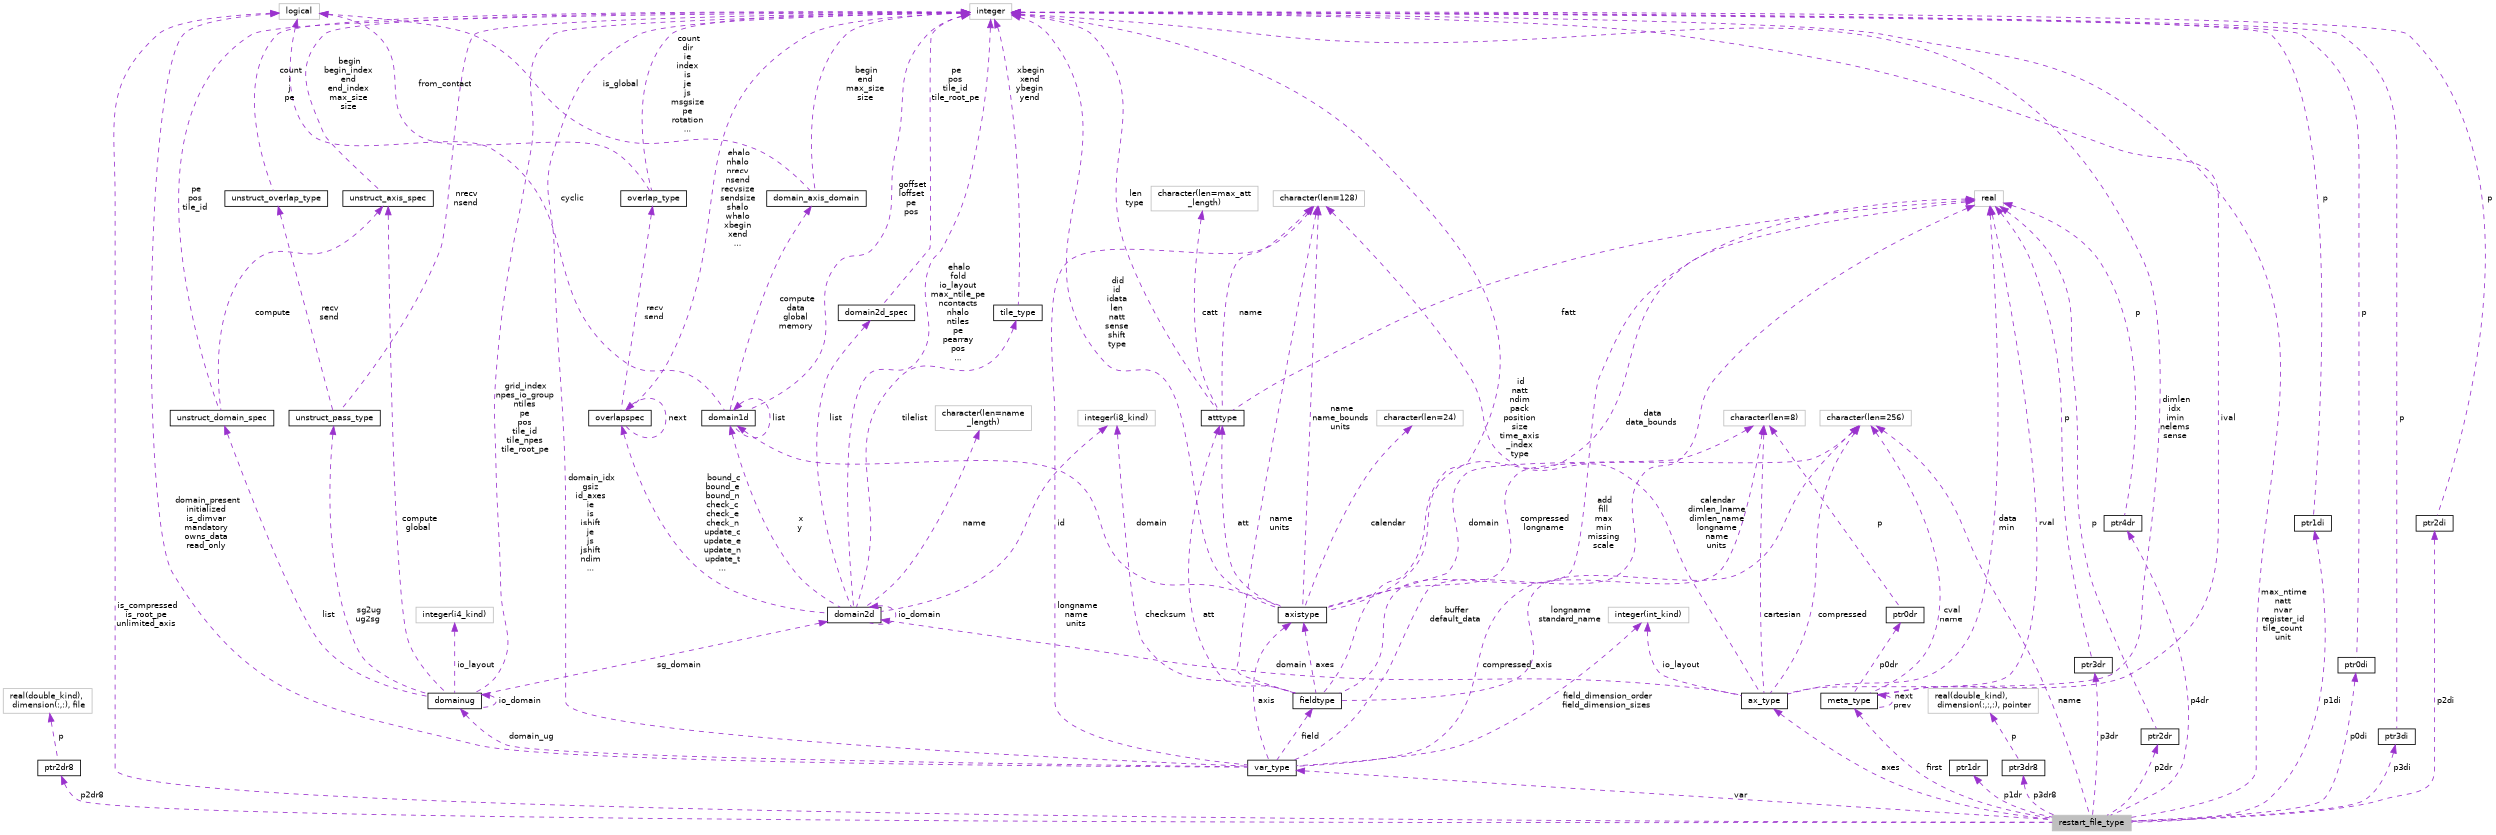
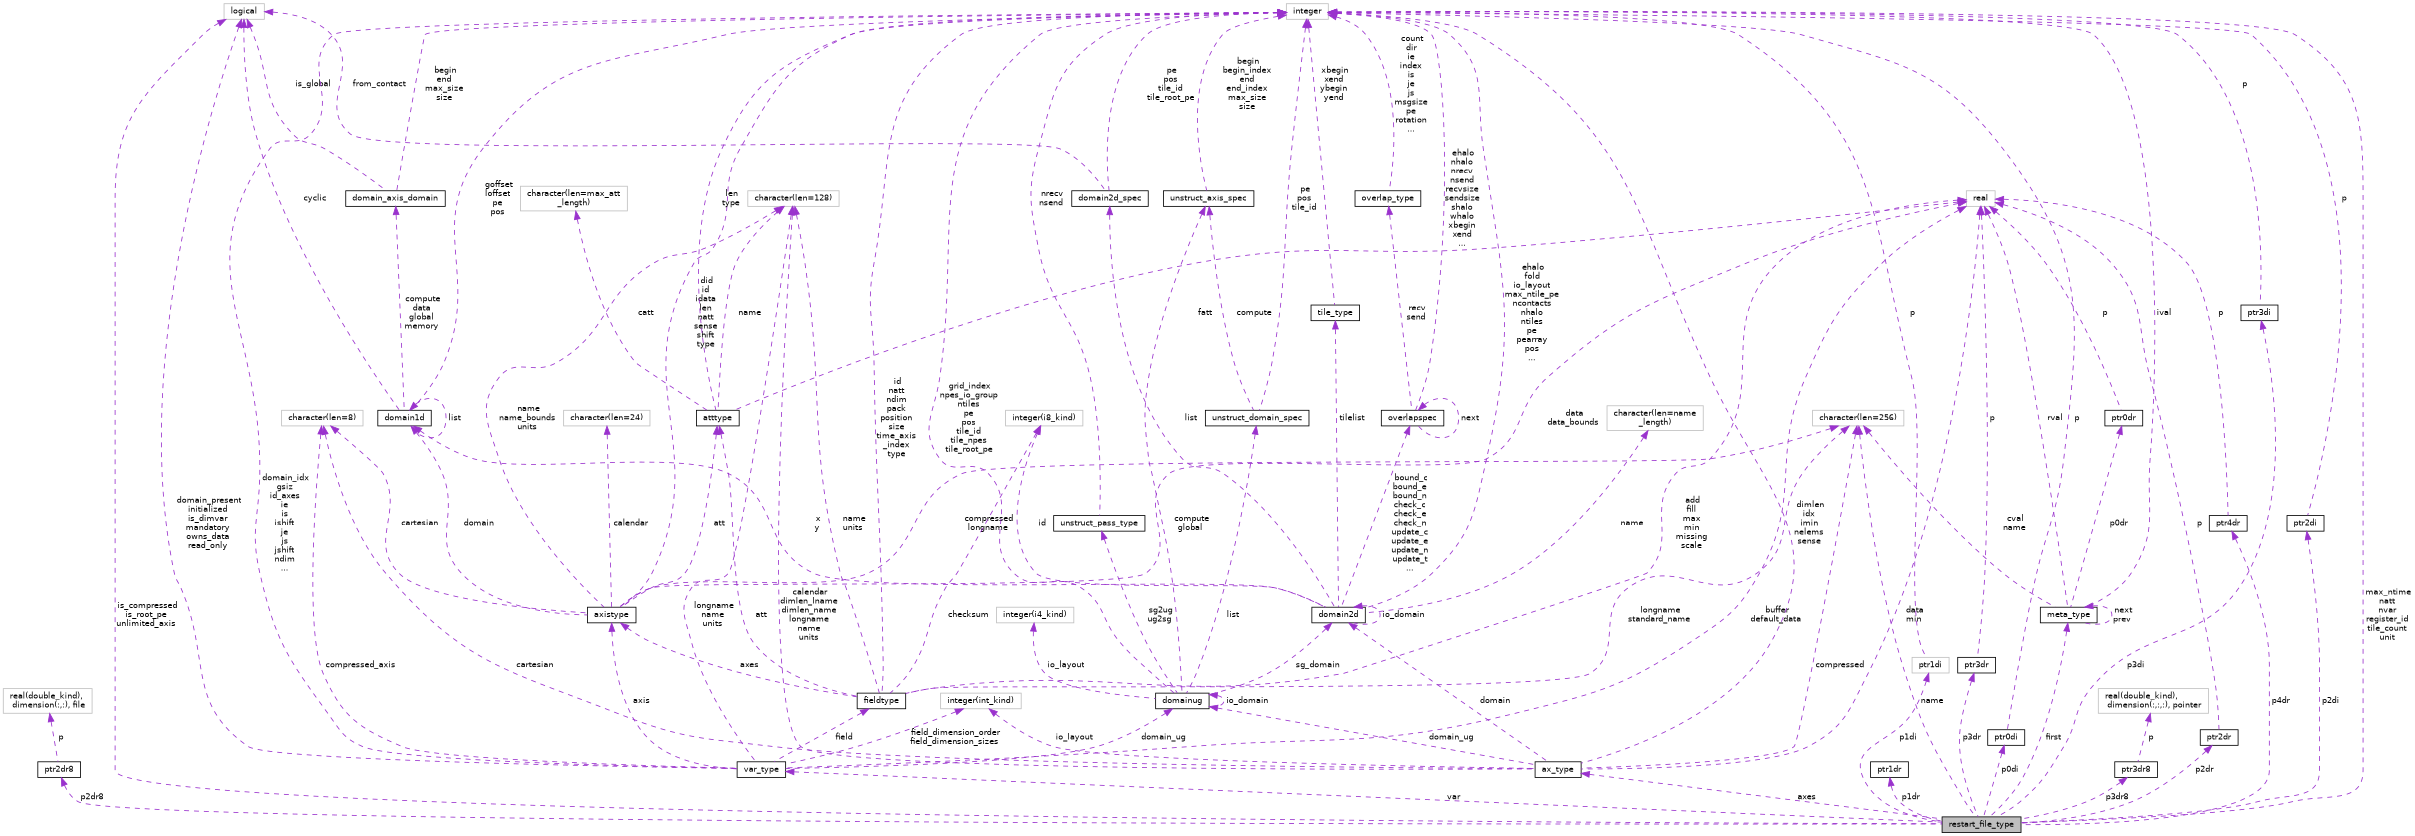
(419, 135) -> (651, 146)
(276, 199) -> none
(1837, 520) -> (2065, 292)
(1482, 523) -> (419, 523)
(2313, 523) -> (1931, 665)
none -> (1360, 734)
(2092, 823) -> (1982, 825)
